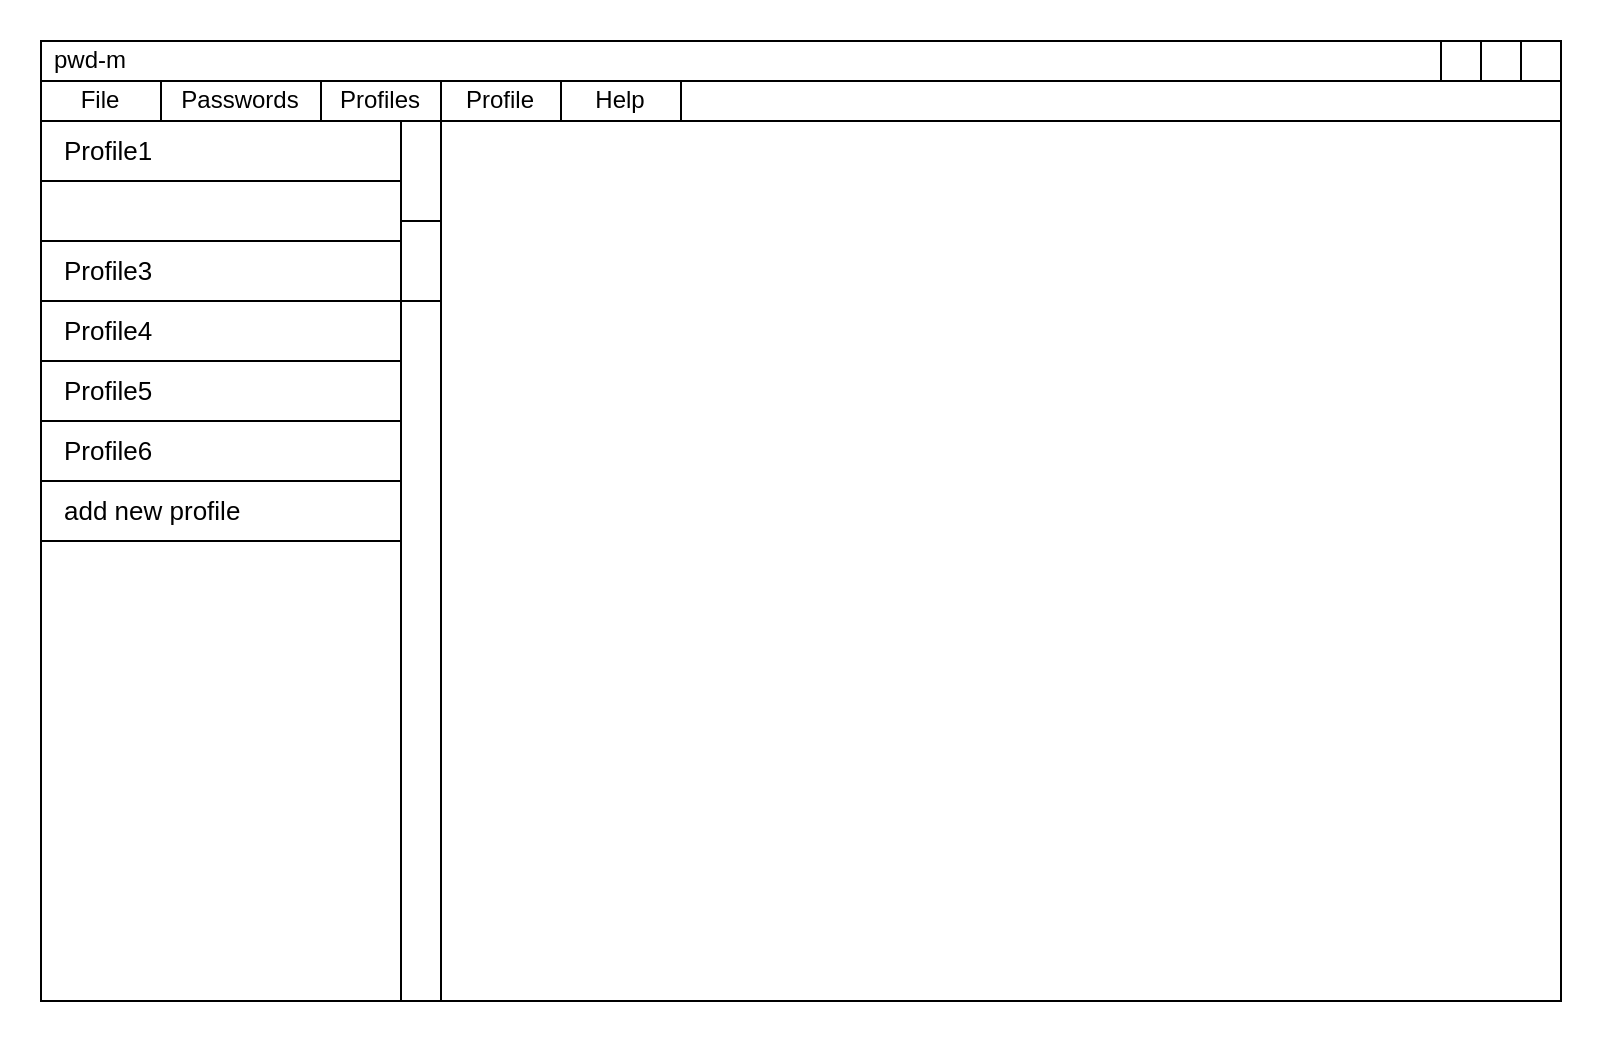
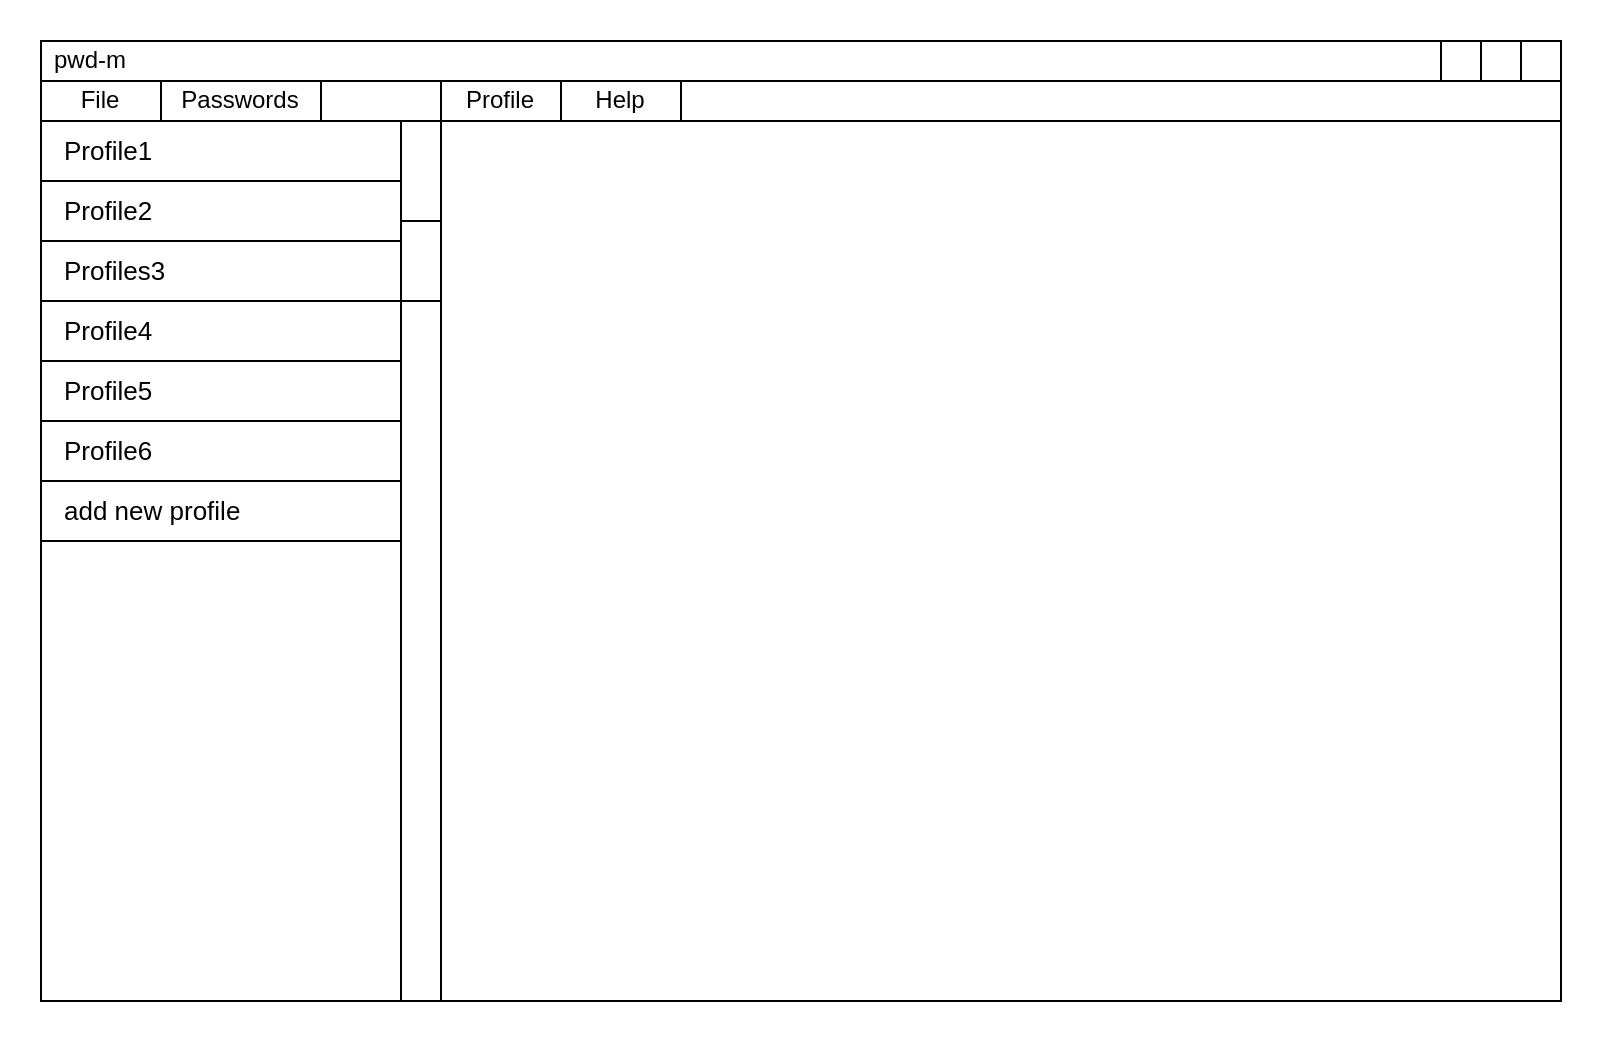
(381, 101) -> none
none -> (221, 211)
(116, 271) -> (124, 271)
